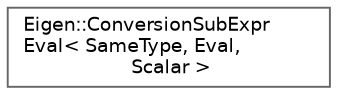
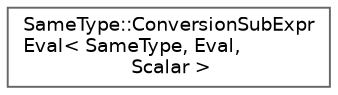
(169, 47) -> (169, 47)
